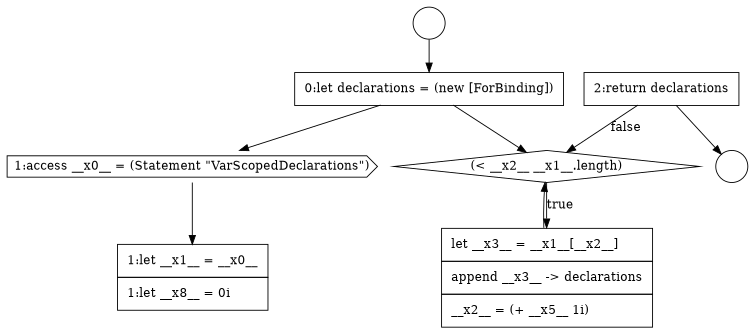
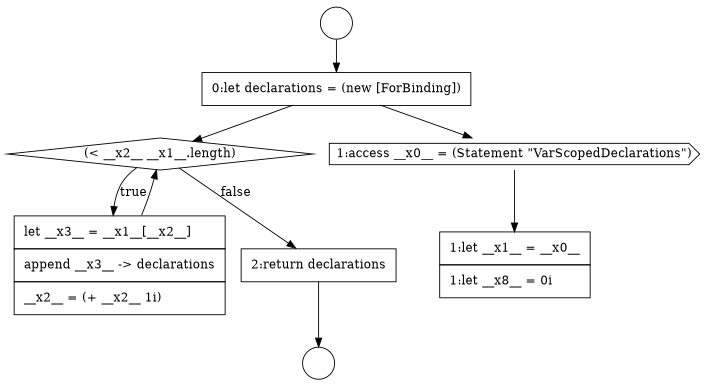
(606, 126) -> (234, 206)
(520, 310) -> (93, 298)
